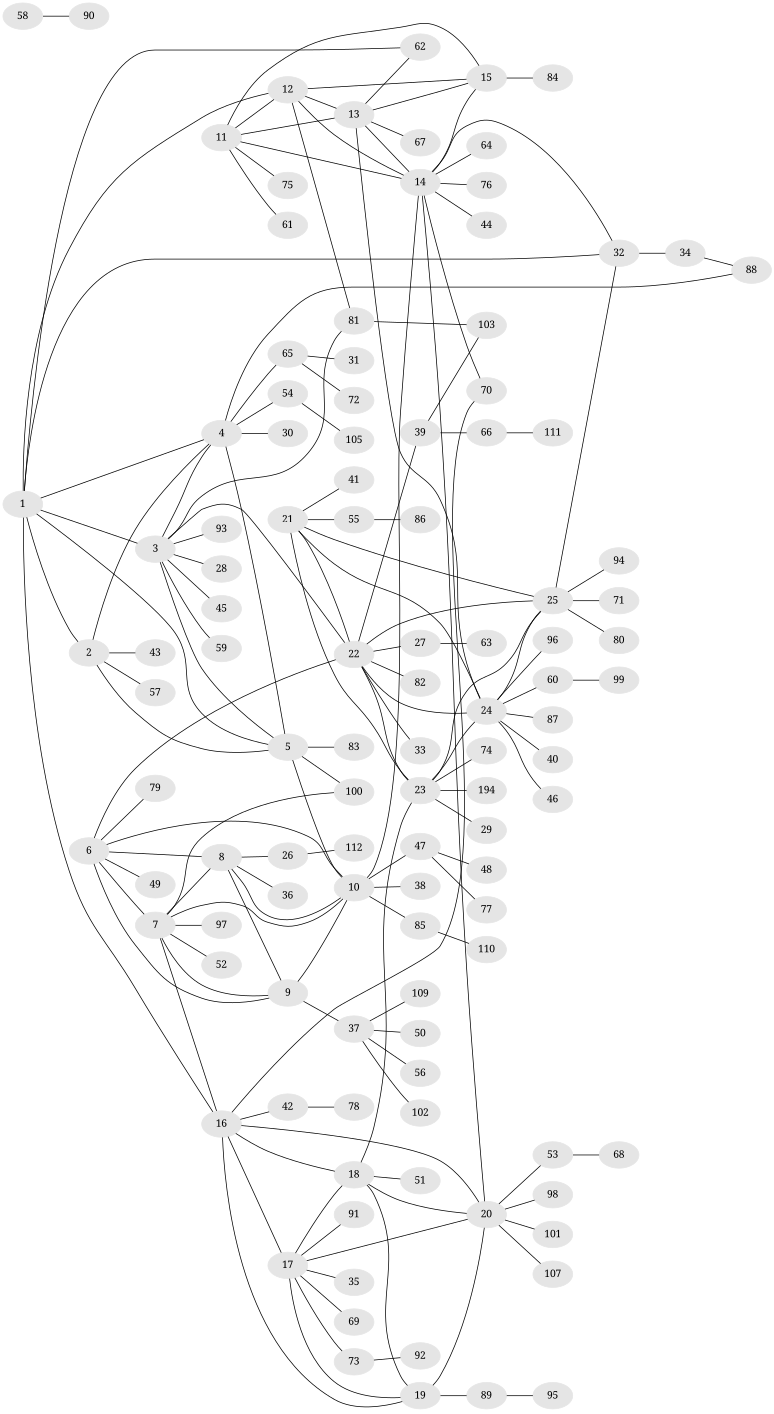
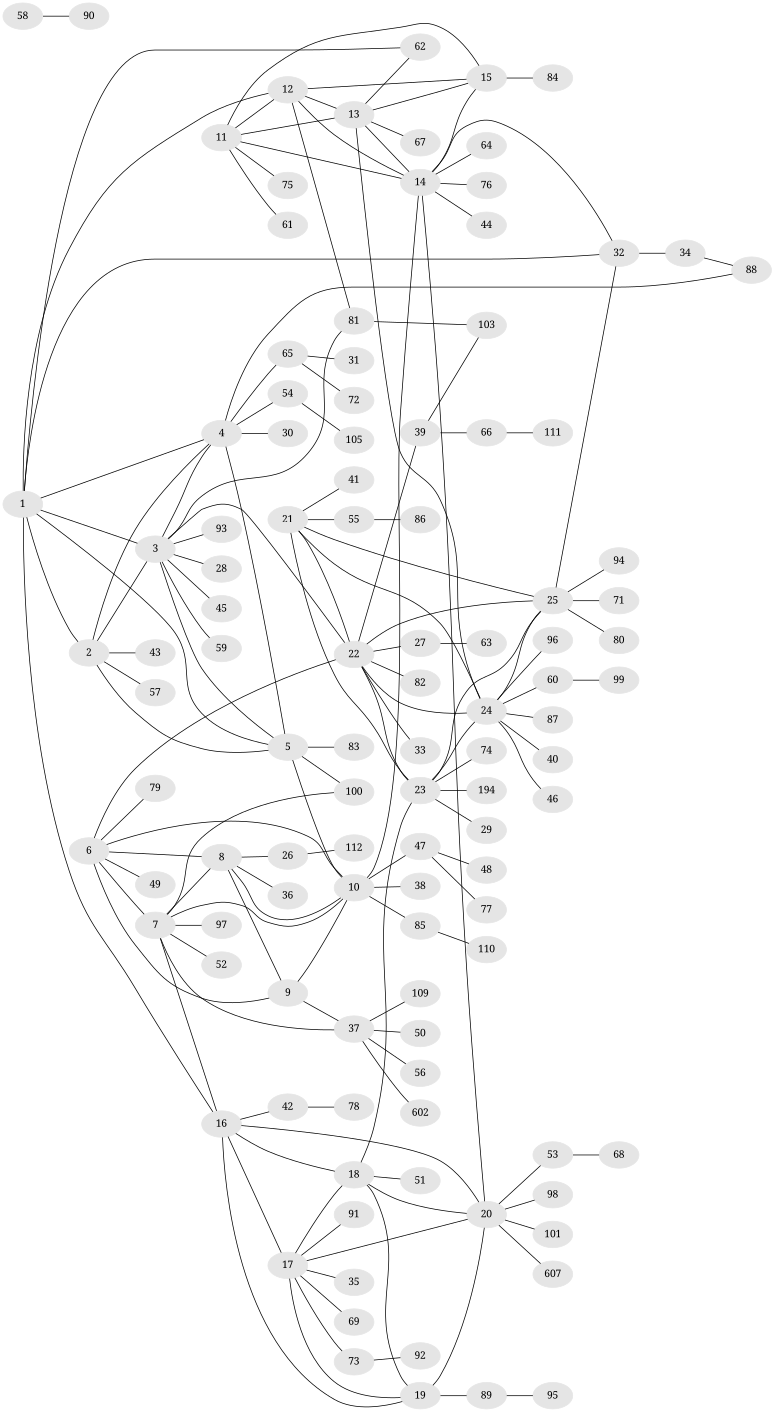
(487, 391) -> none
none -> (122, 601)
(204, 986) -> (230, 1013)
(420, 1113) -> (420, 1113)
(553, 1274) -> (553, 1274)
